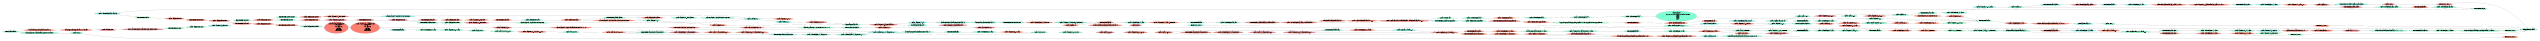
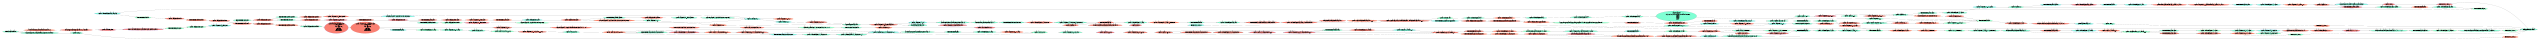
(1474, 21) -> (1474, 21)
